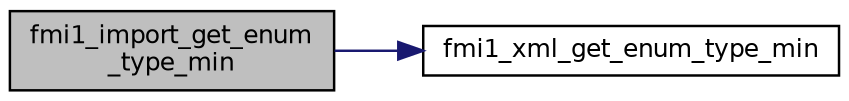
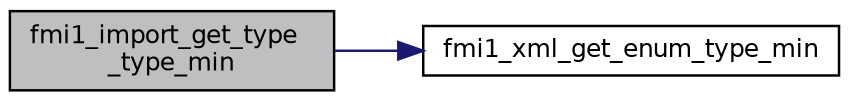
(172, 51) -> (172, 51)
